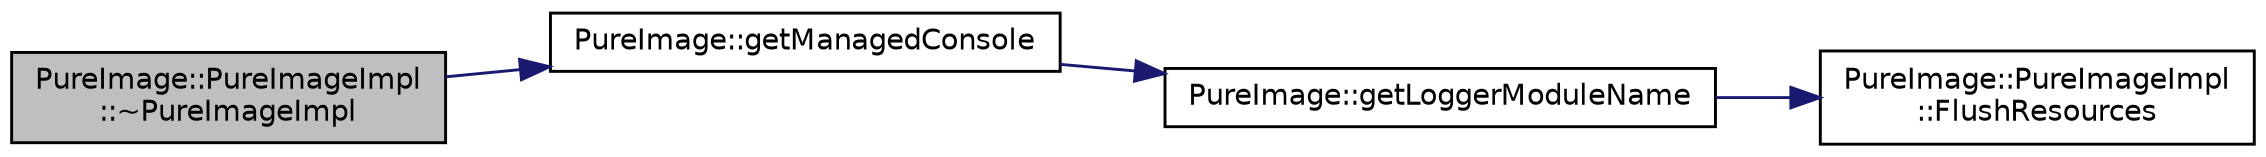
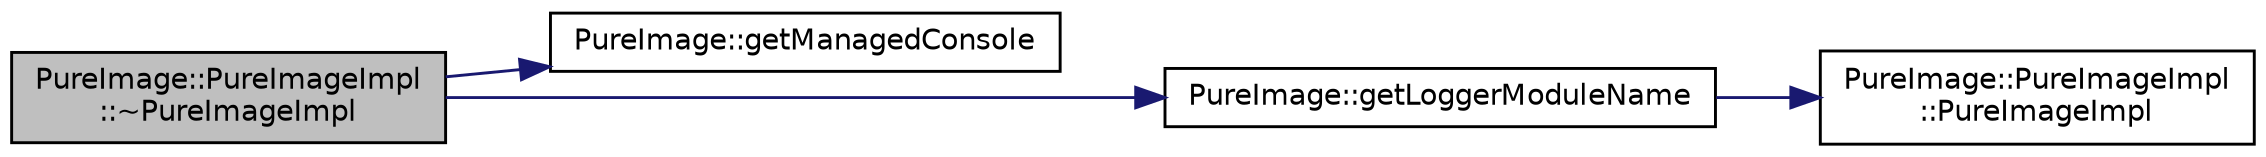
(1098, 68) -> (790, 98)
(2037, 98) -> (2037, 98)
